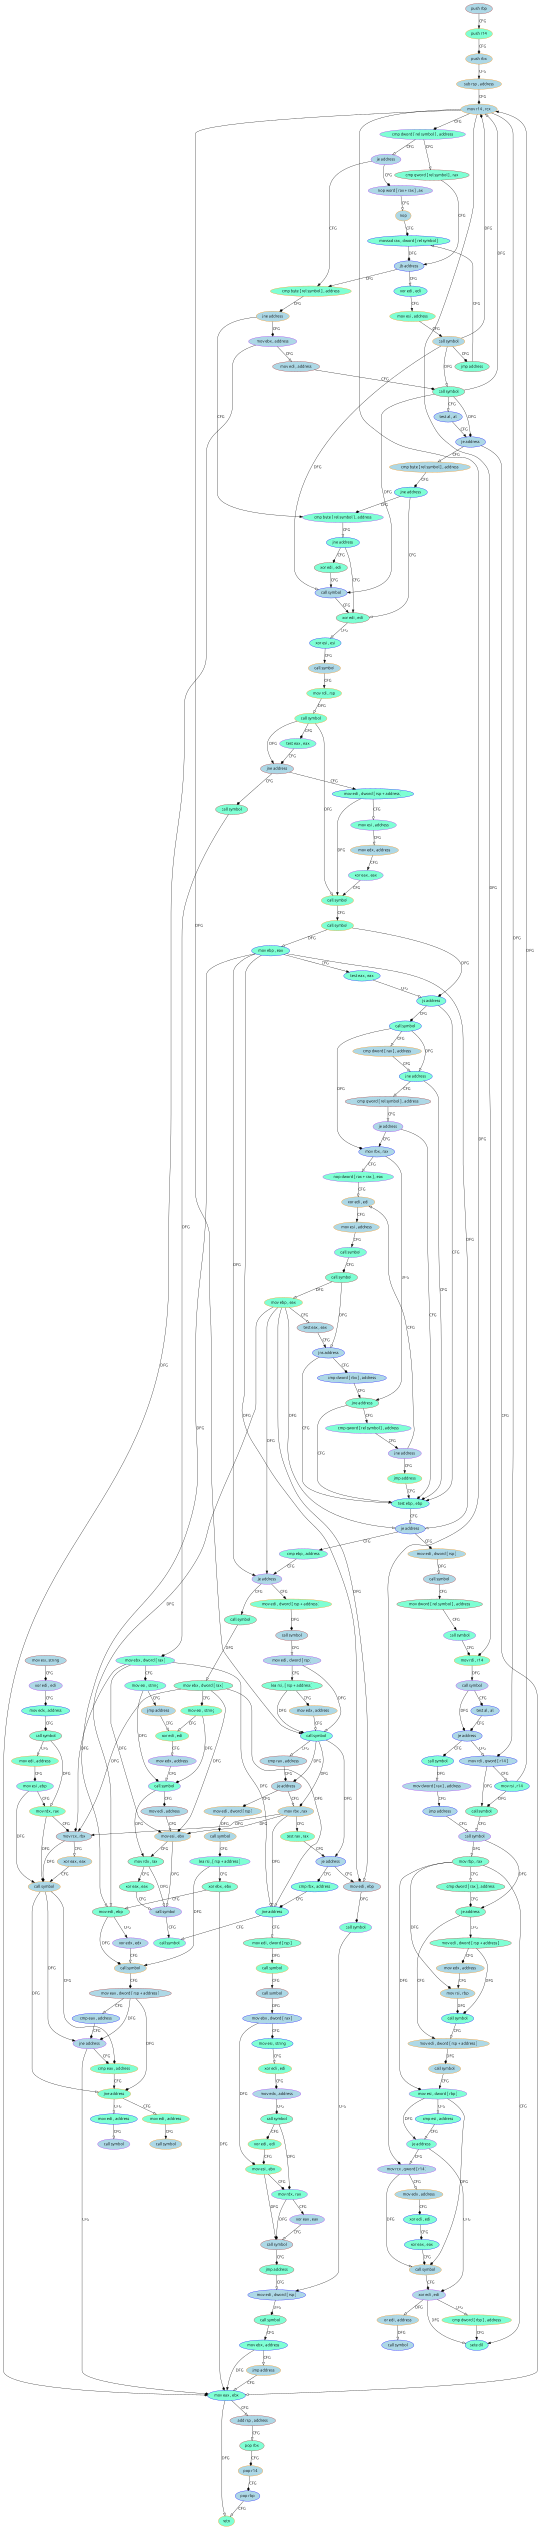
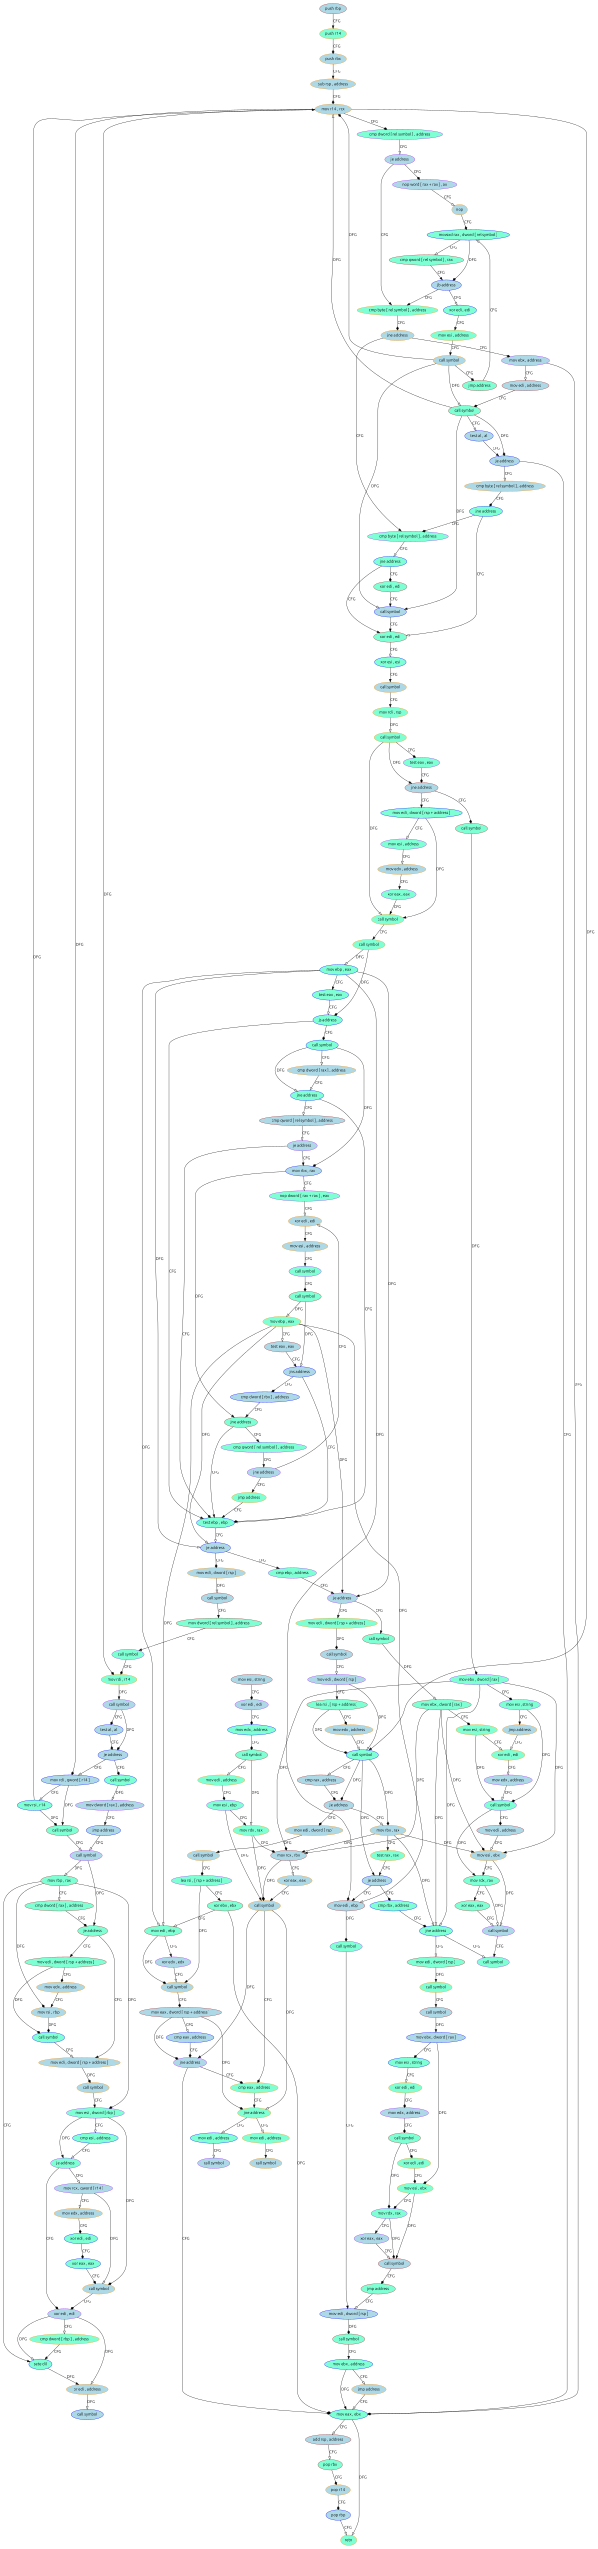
(427, 153) -> (449, 247)
(478, 1080) -> none
none -> (62, 2376)
